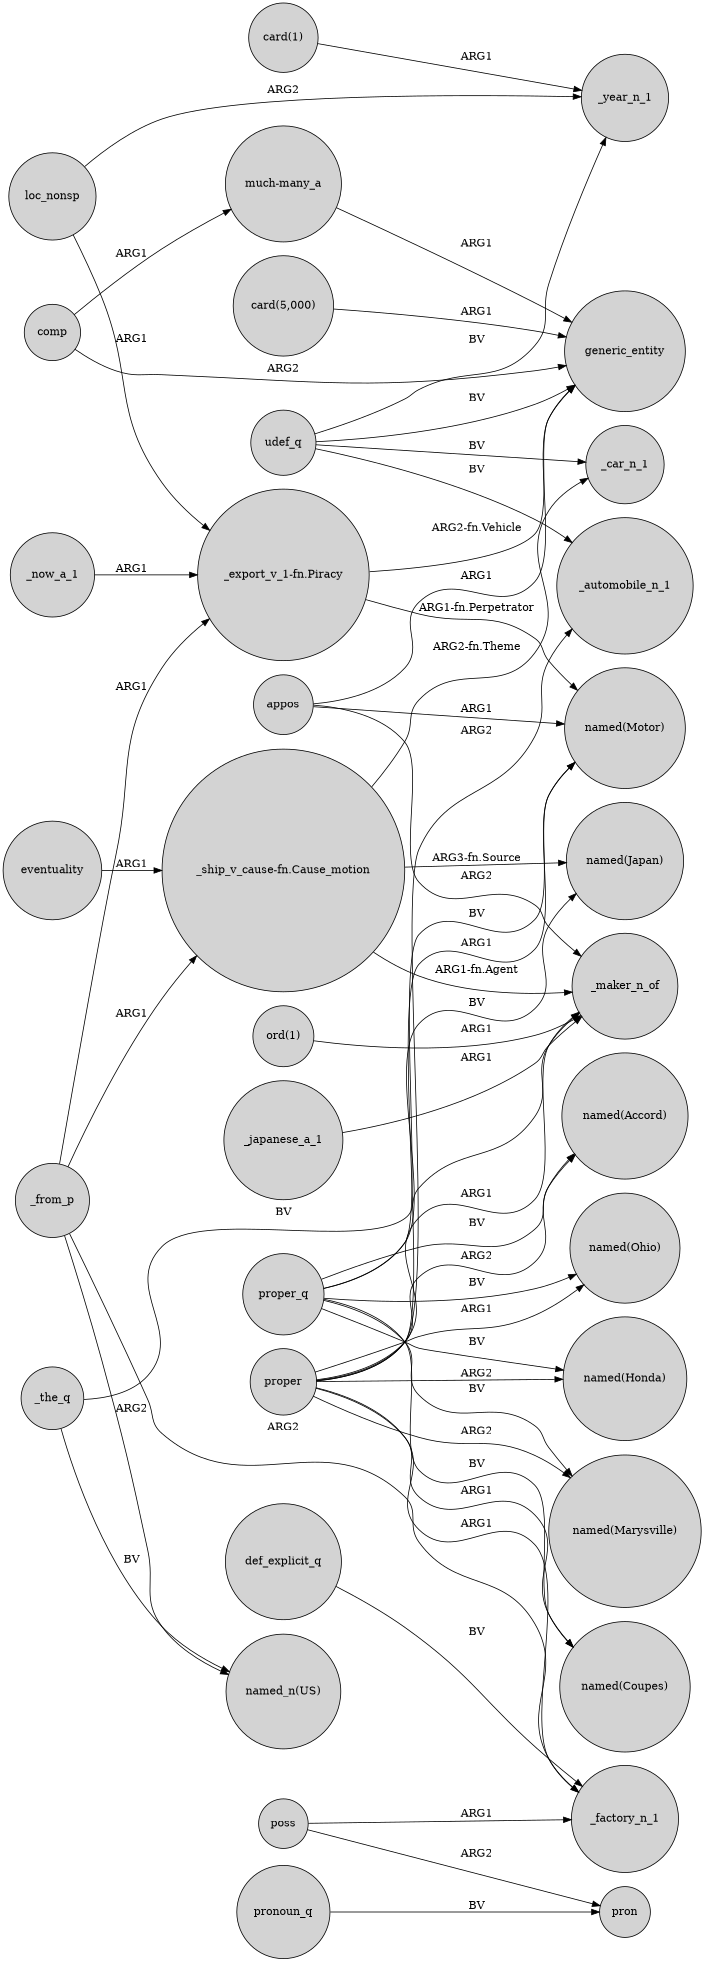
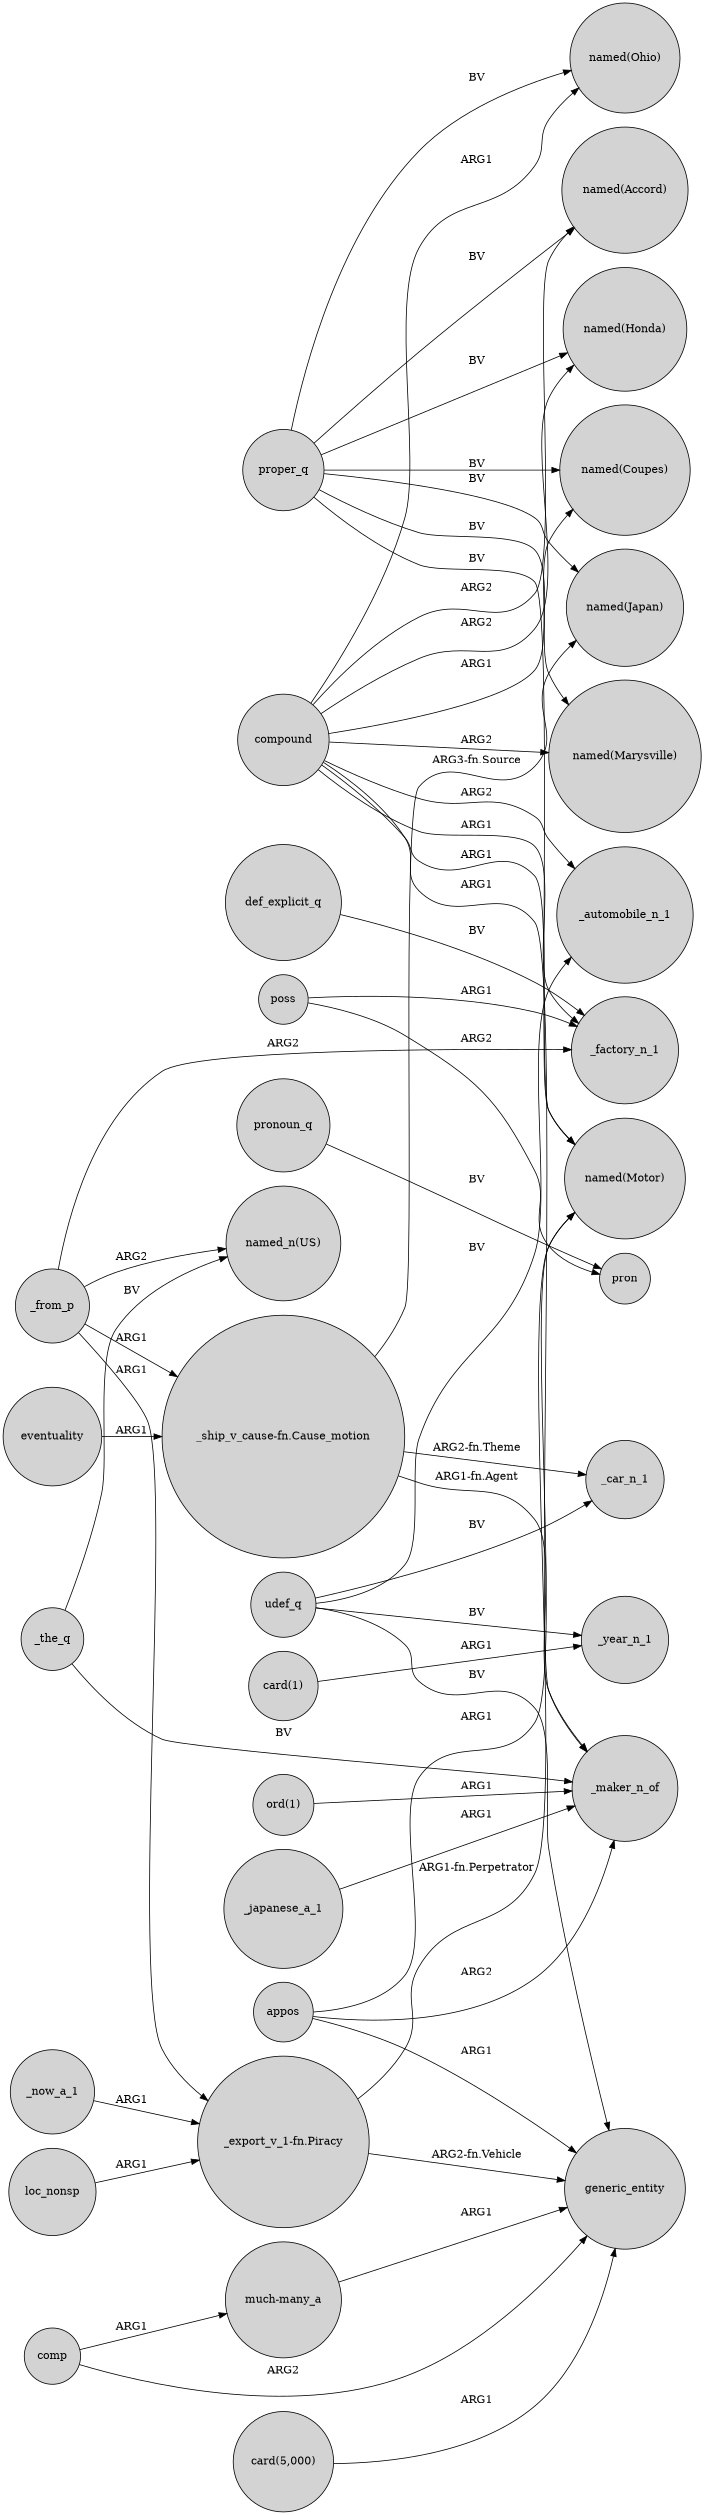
(321, 99) -> none
(283, 1382) -> (283, 740)
